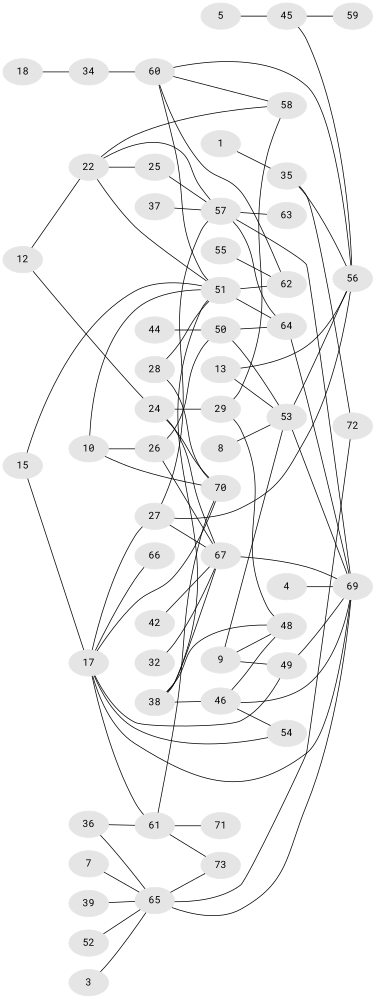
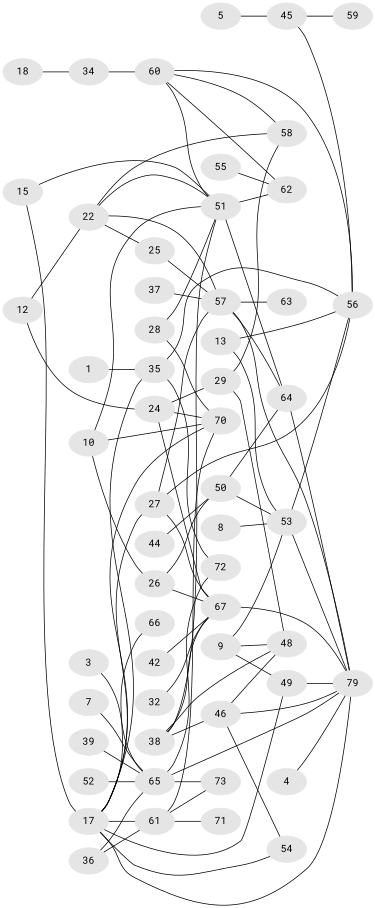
(353, 587) -> (353, 683)
none -> (122, 595)
